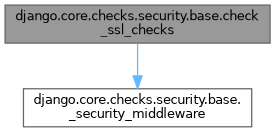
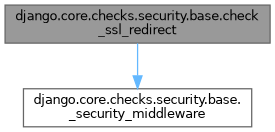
(138, 24) -> (138, 24)
